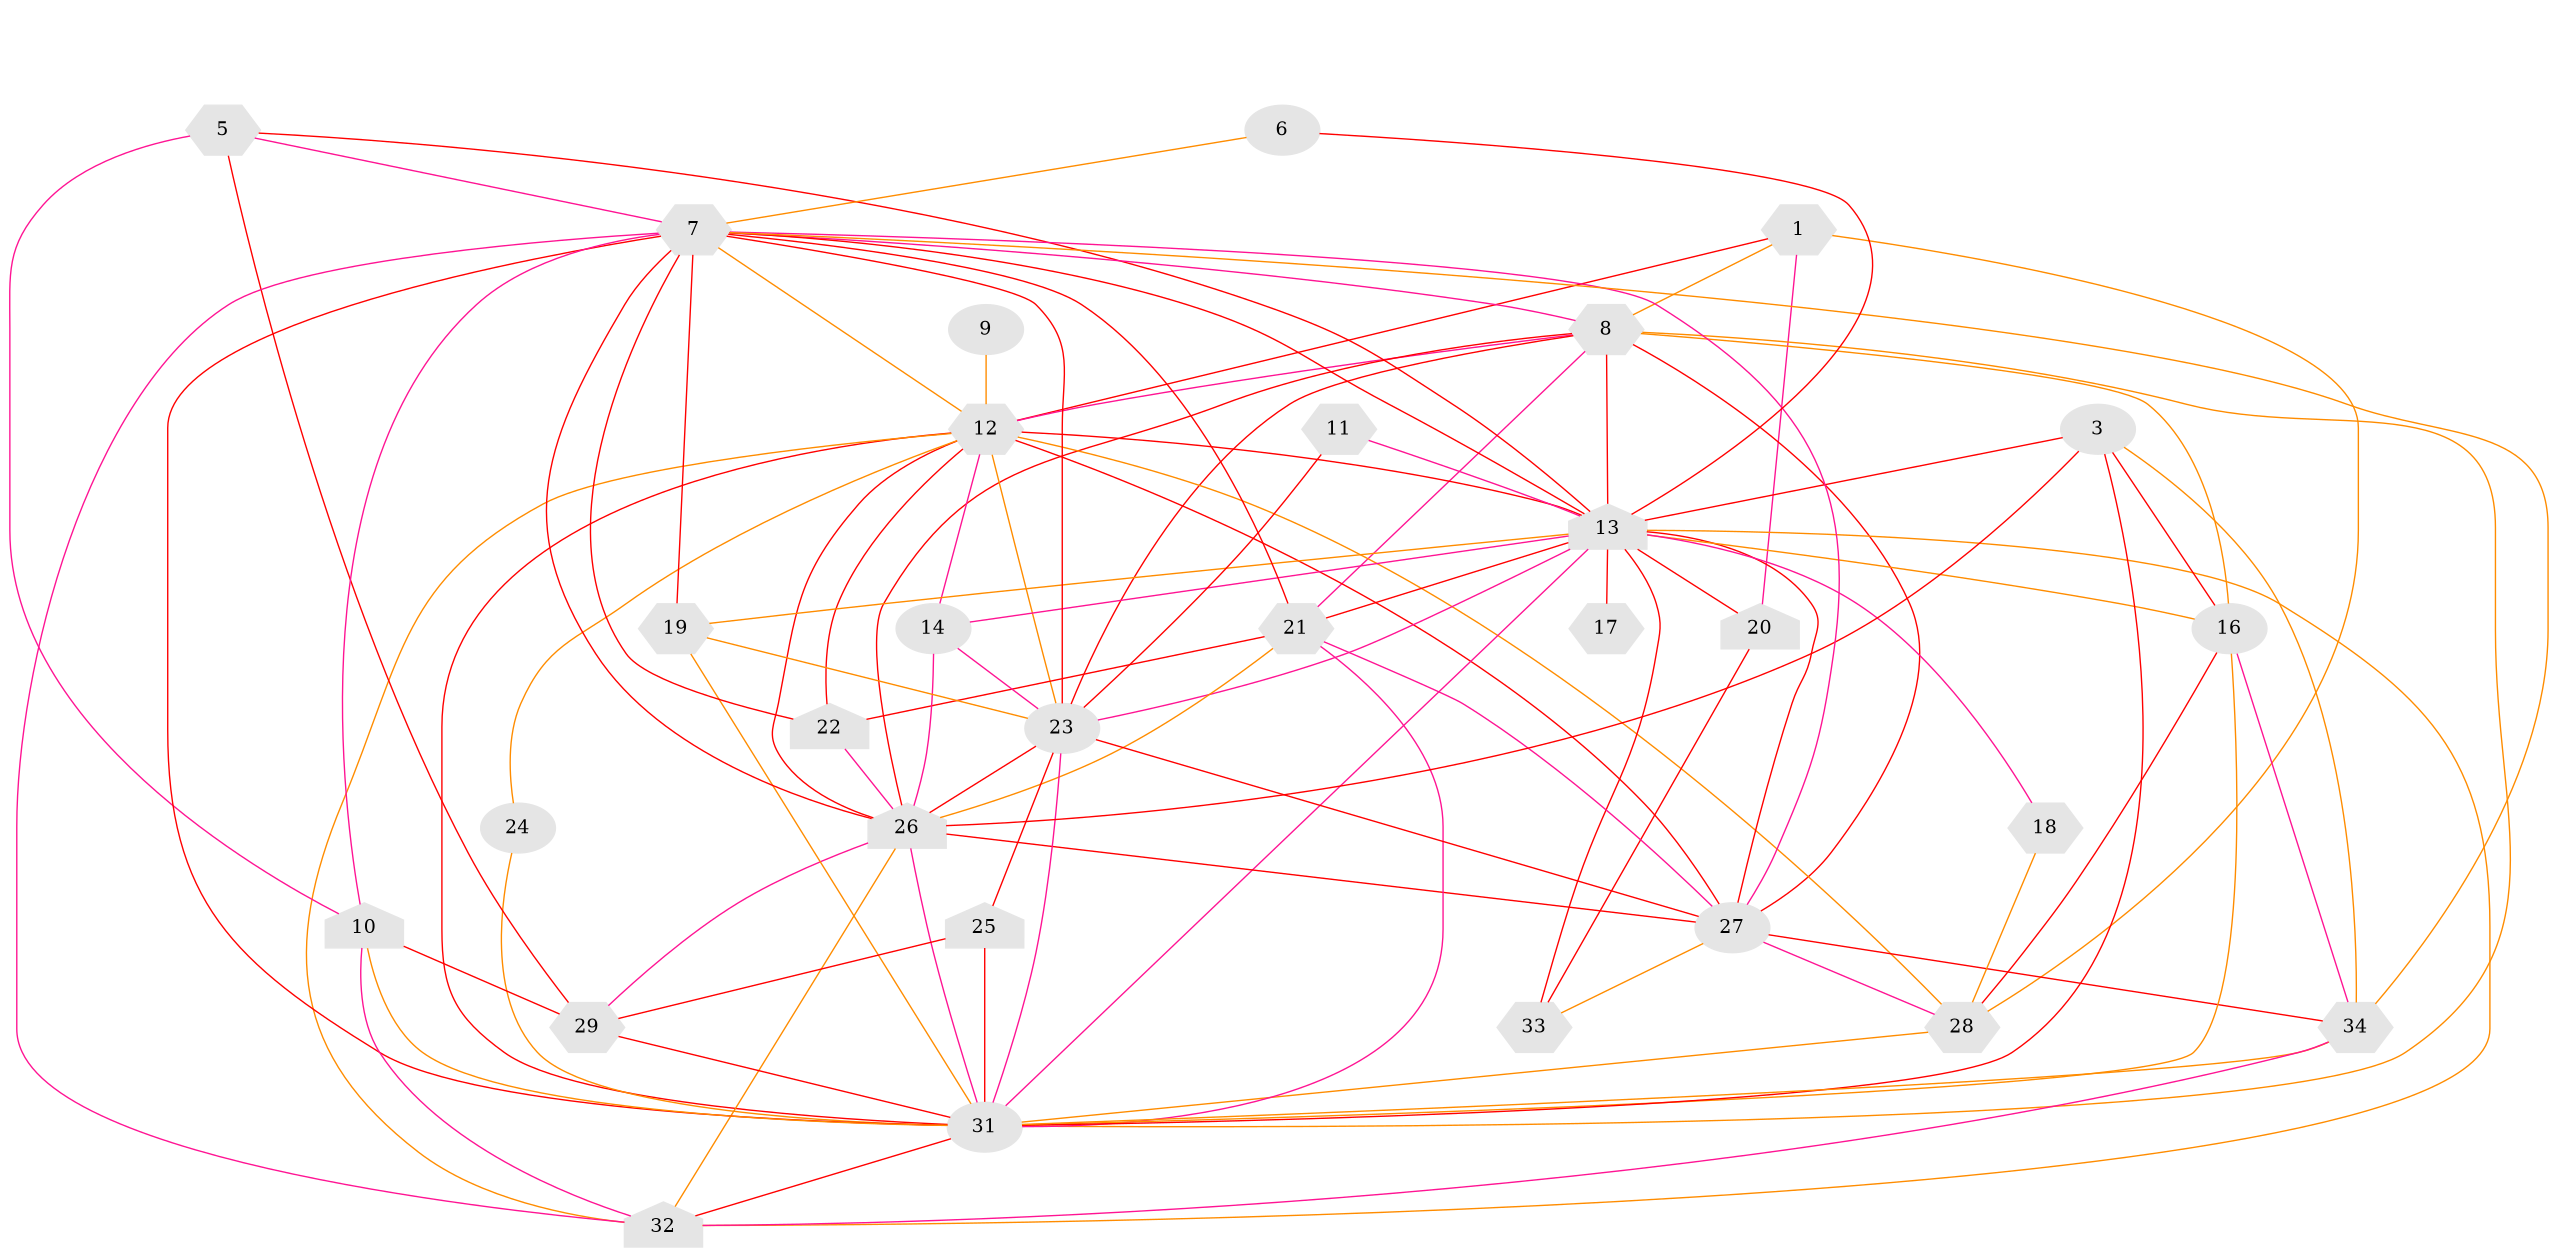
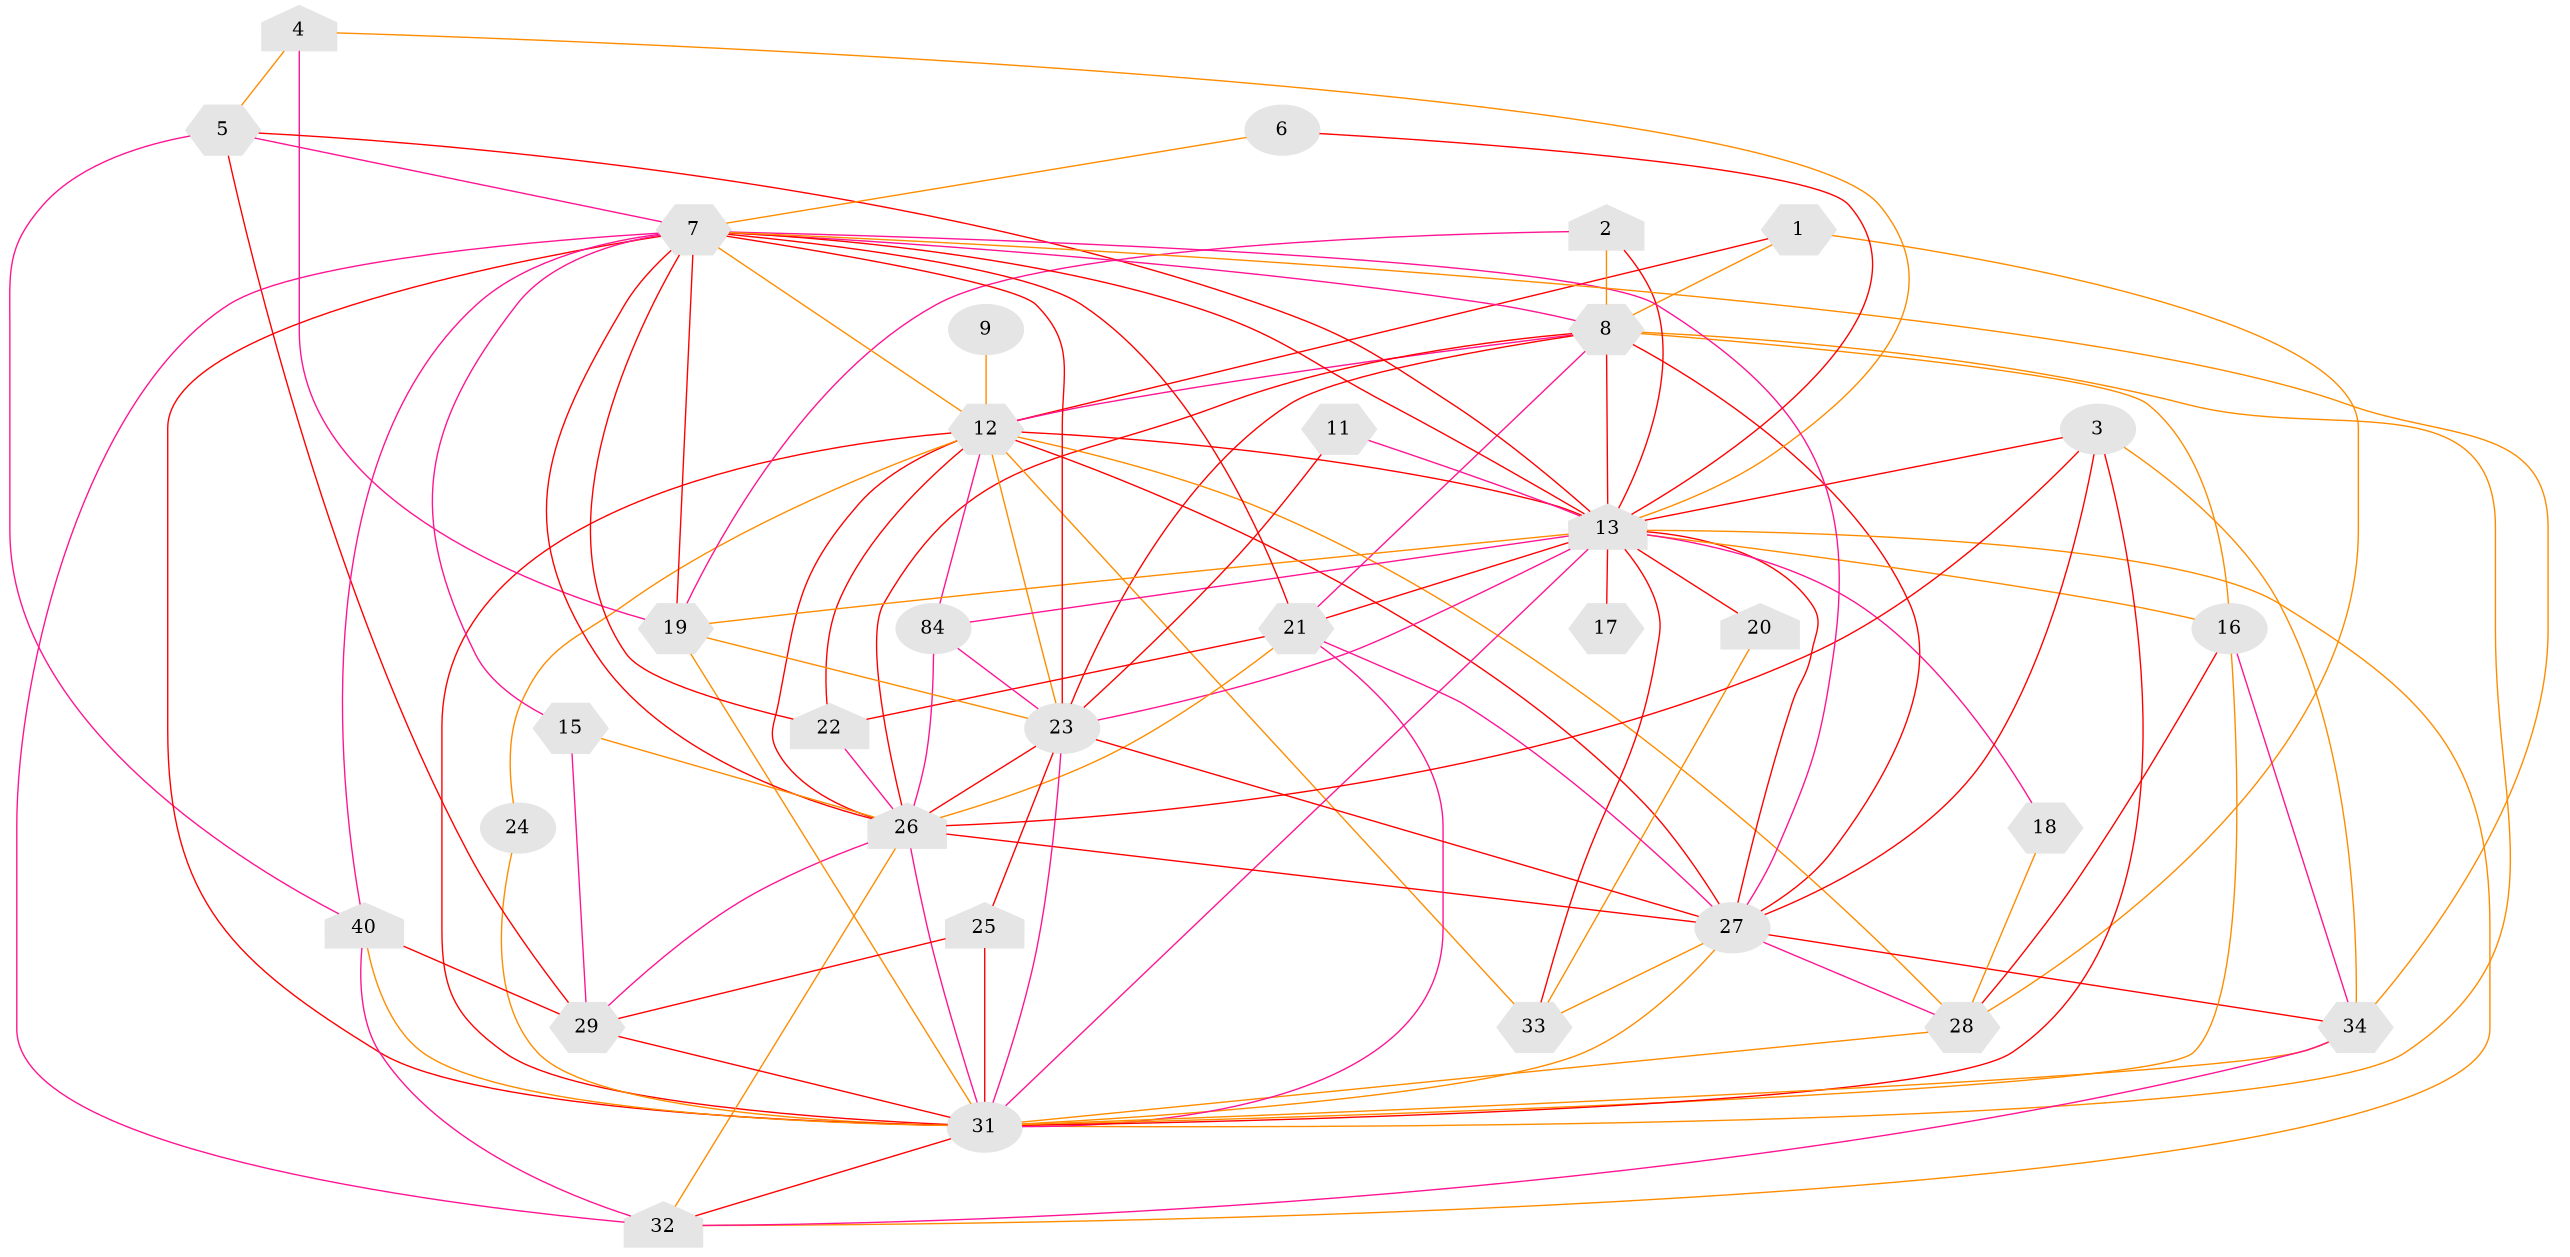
none -> (299, 30)
none -> (1606, 230)
(1779, 430) -> none
(2164, 529) -> (1998, 736)
(933, 629) -> (933, 629)
(374, 721) -> (1260, 728)
none -> (571, 728)
(1649, 826) -> (1649, 826)
(364, 928) -> (364, 928)
none -> (1315, 1102)
